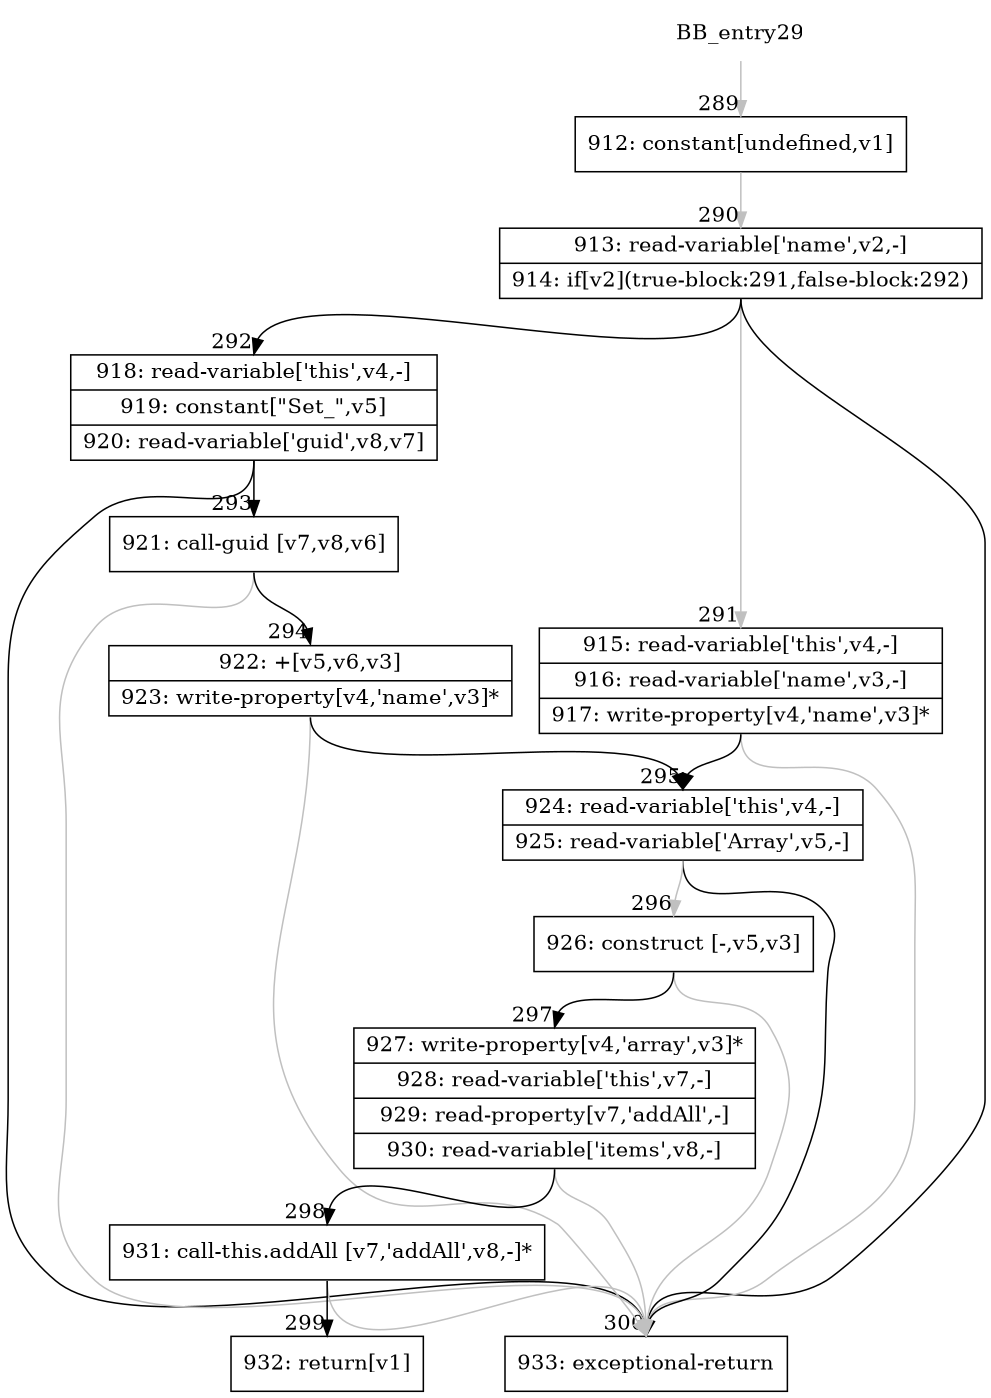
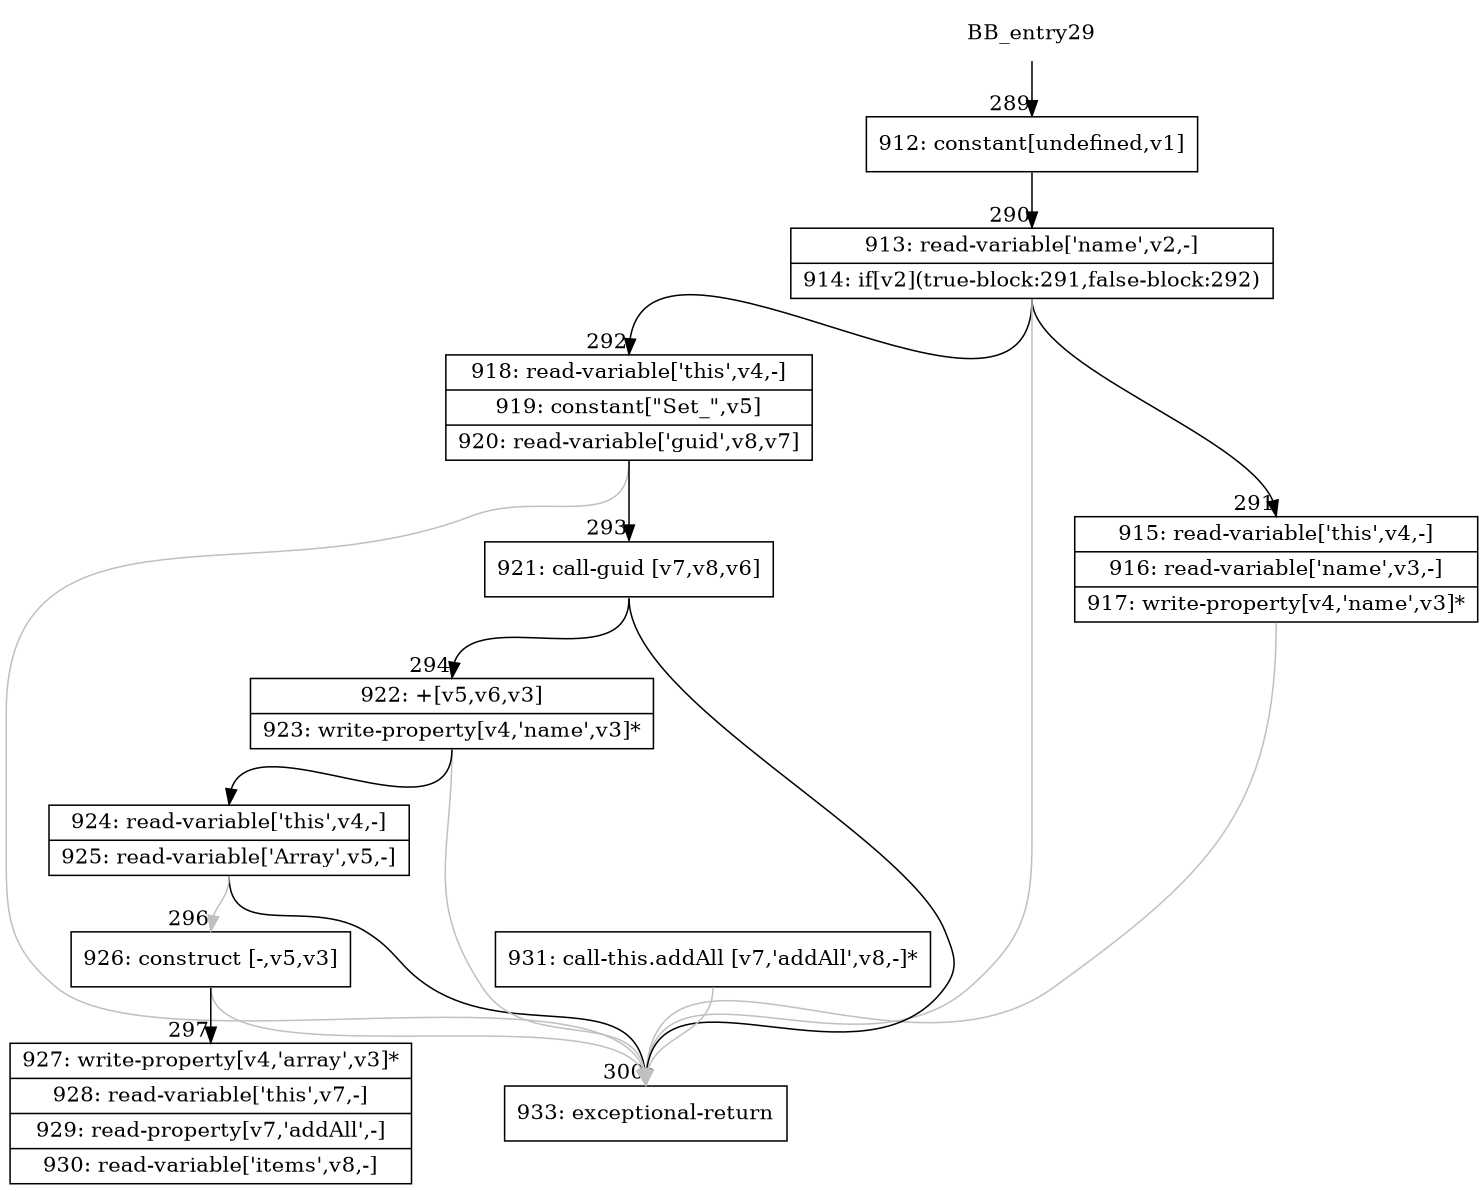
(741, 81) -> (1032, 81)
(741, 192) -> (1032, 192)
(741, 456) -> (1147, 404)
(719, 759) -> none
(985, 863) -> (1032, 833)
(8, 1100) -> (6, 789)
(63, 1143) -> (925, 901)
(436, 1196) -> none
(615, 1234) -> none
(327, 1364) -> none
